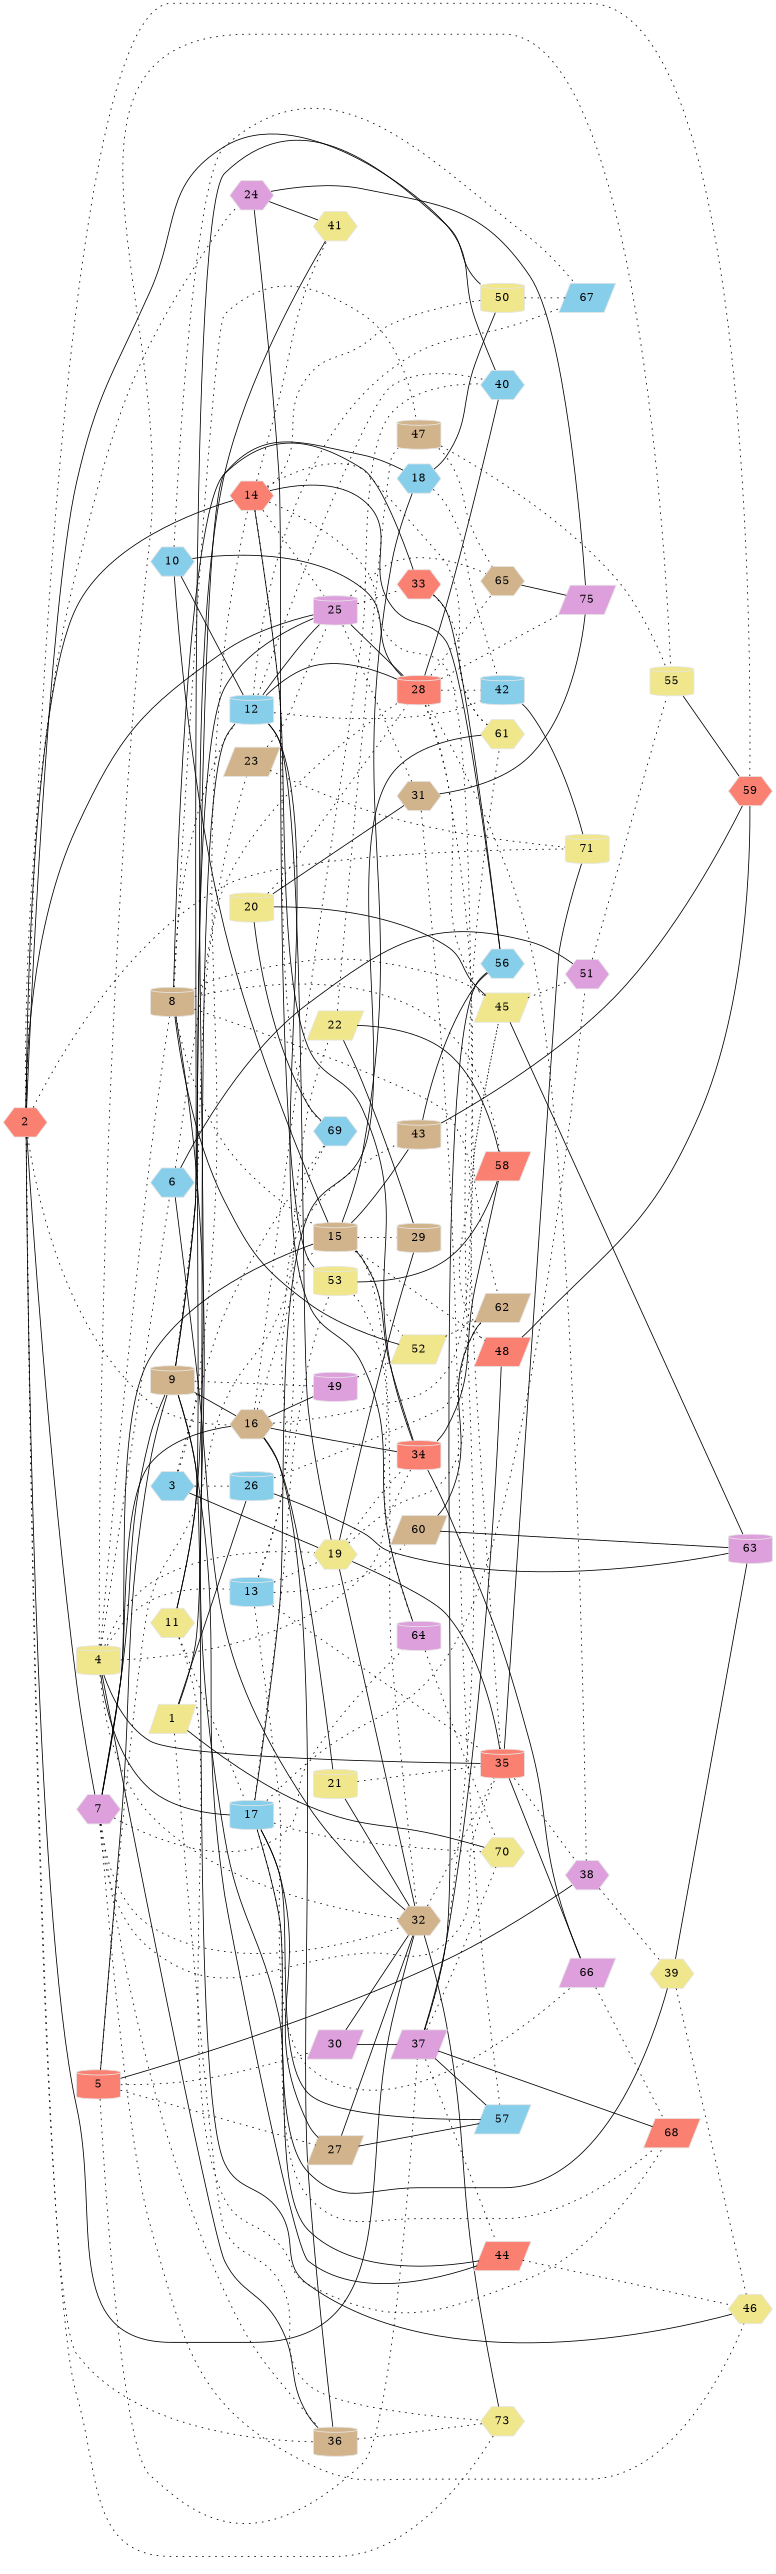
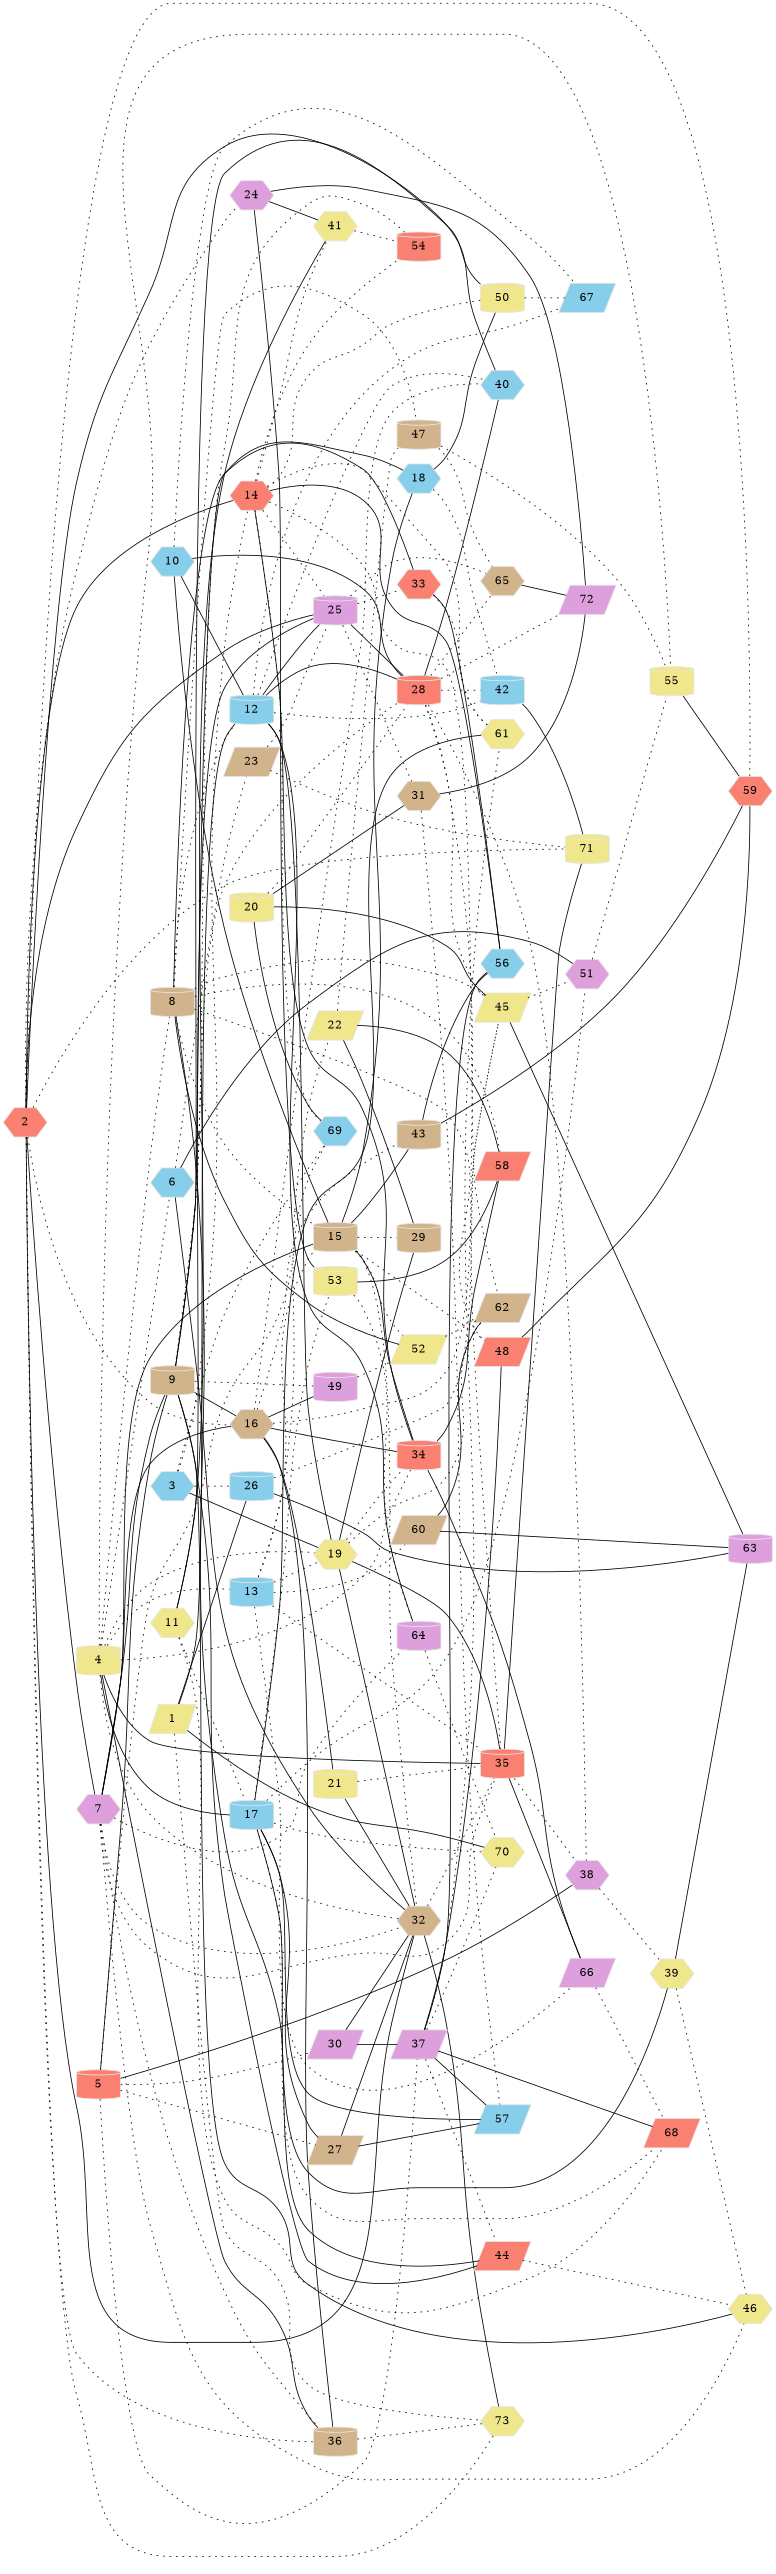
none -> (419, 247)
(587, 600) -> (587, 600)
